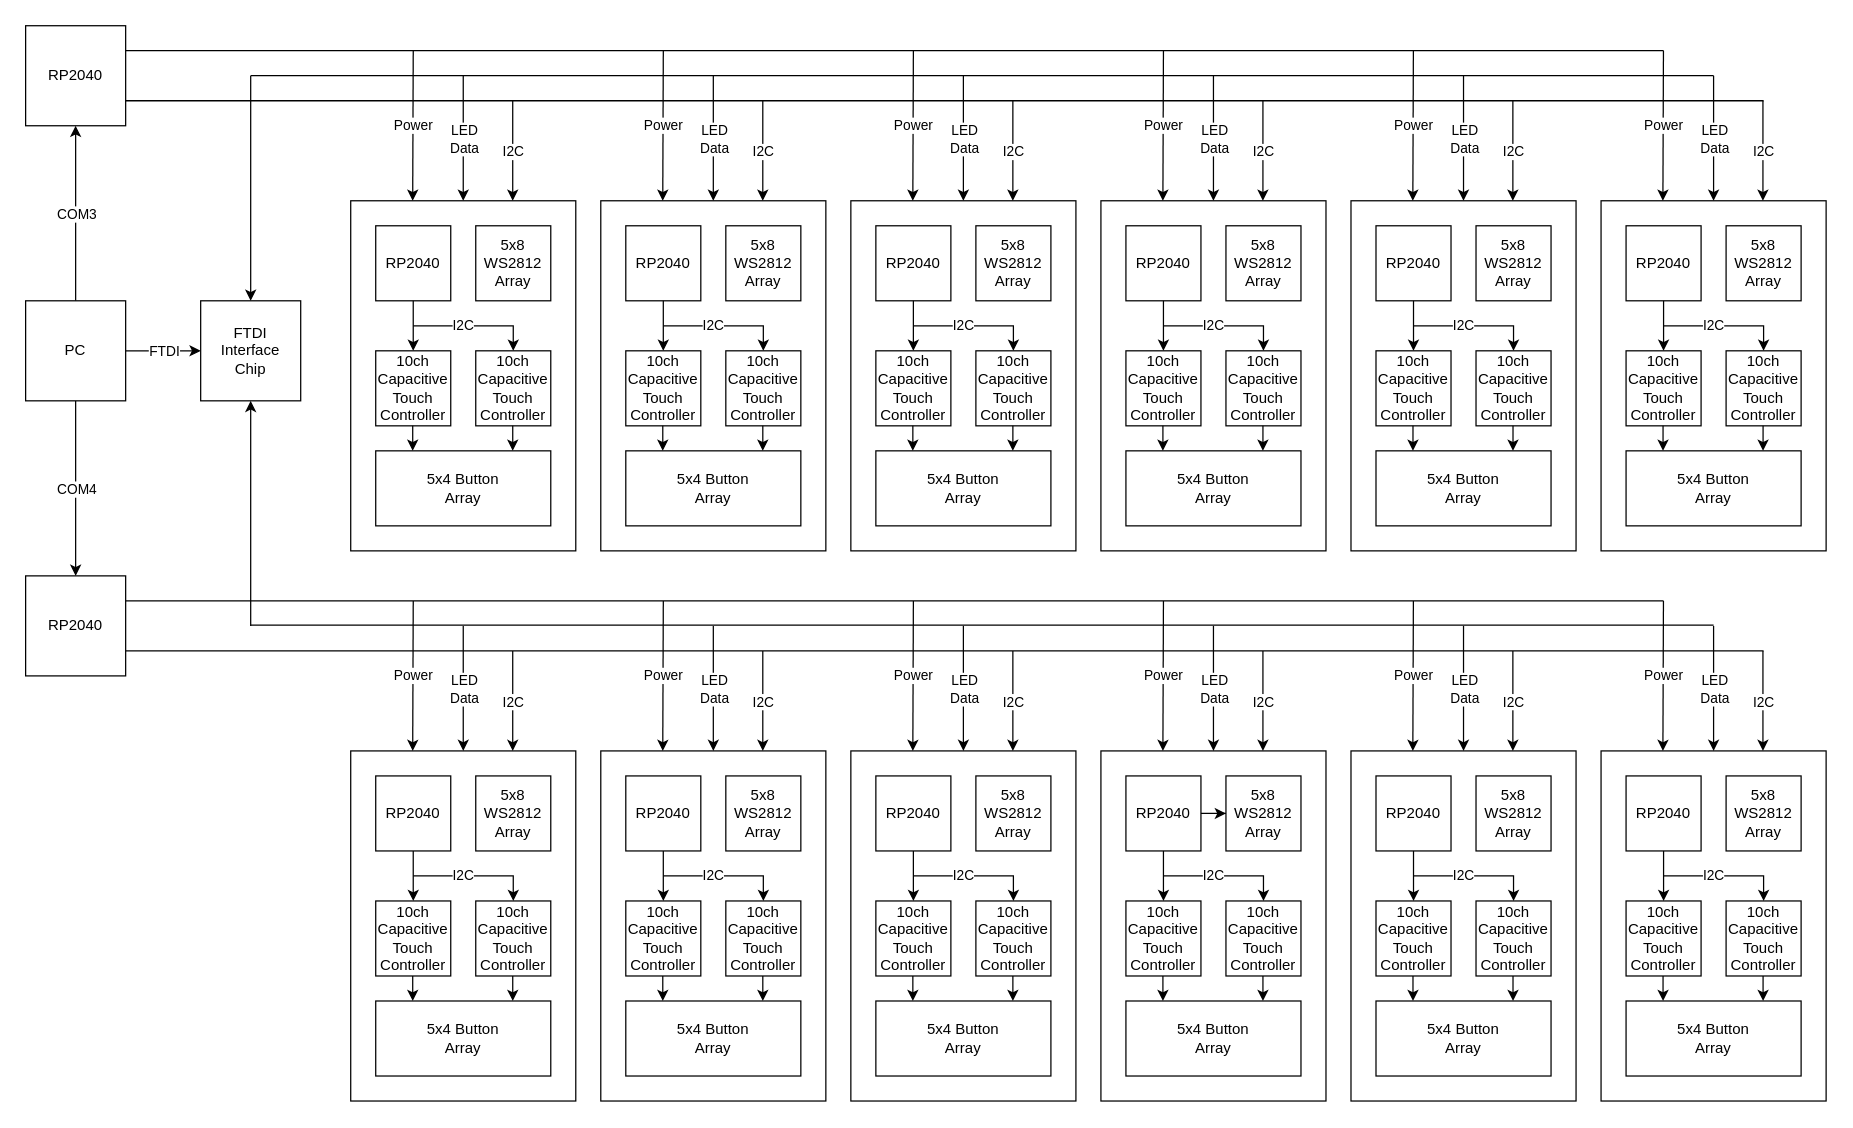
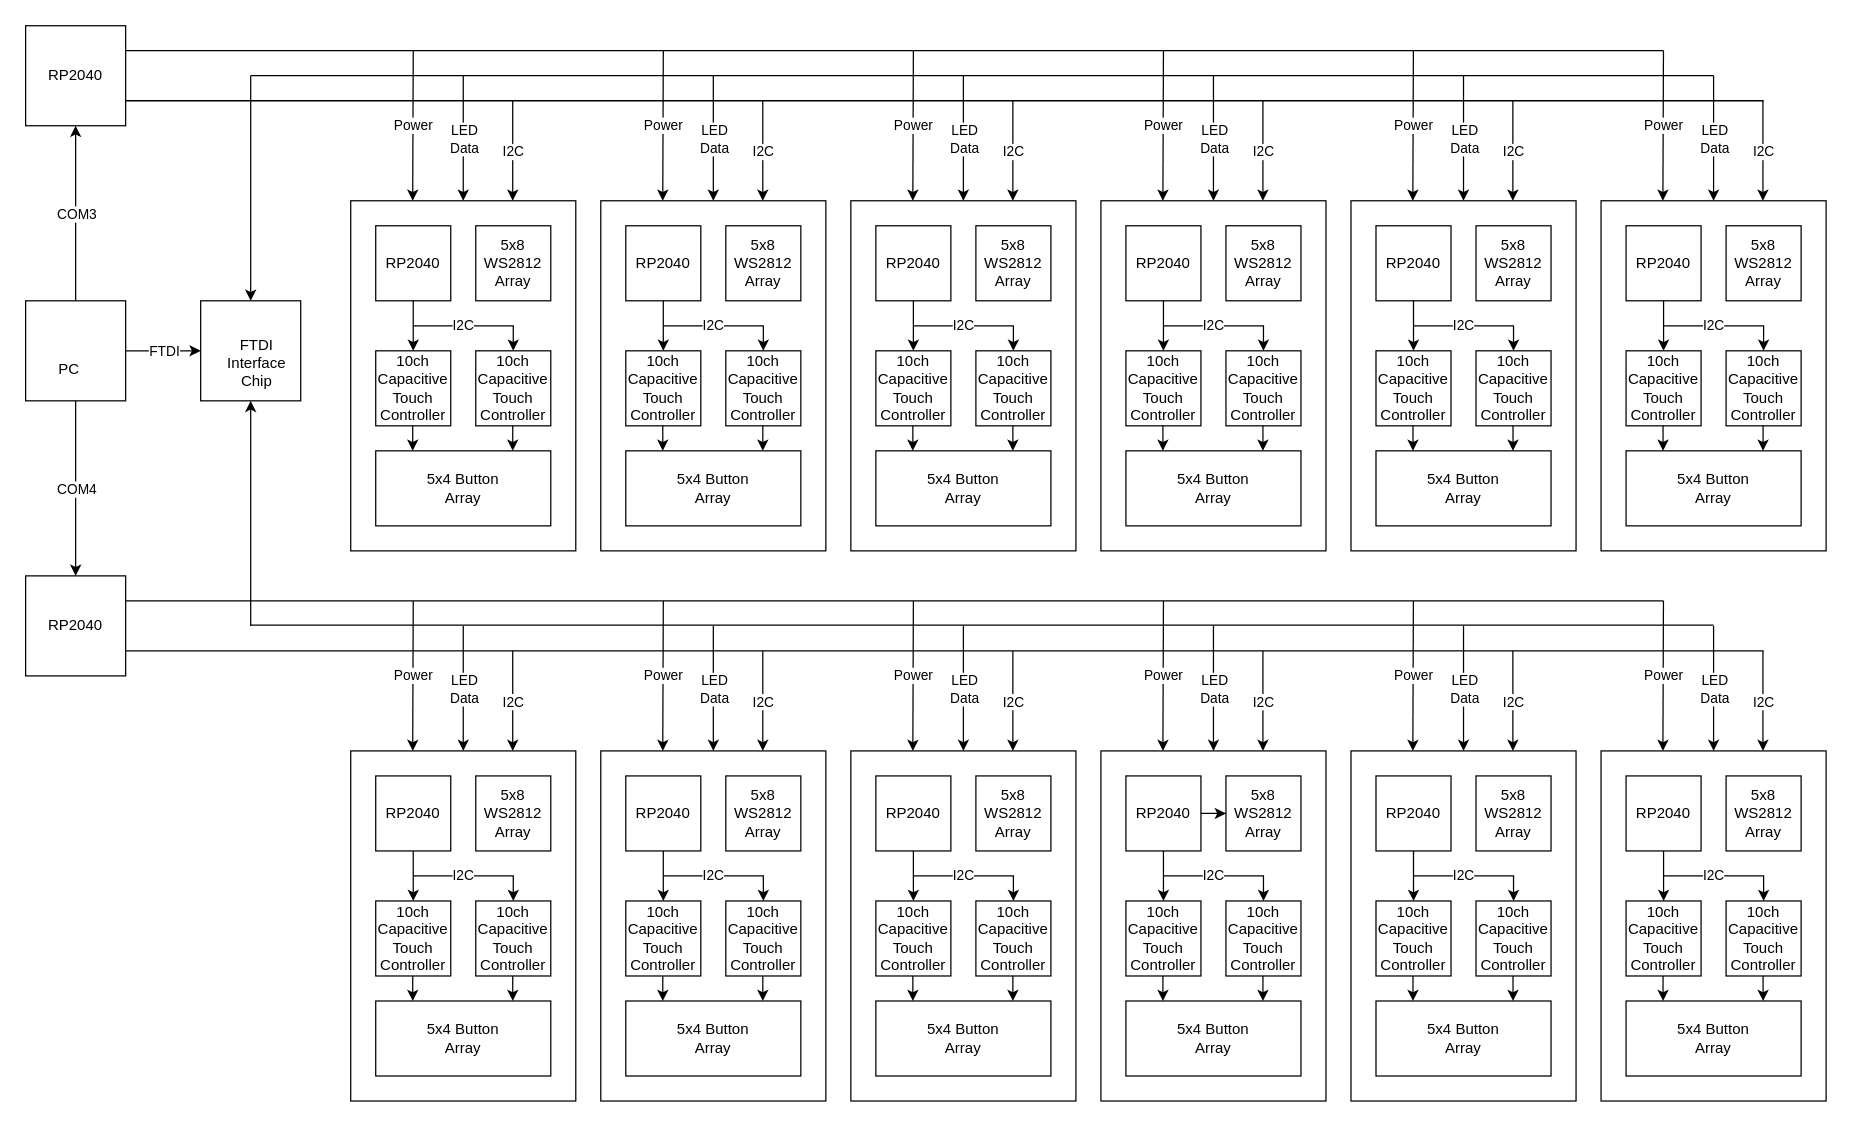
(76, 351) -> (69, 369)
(251, 351) -> (257, 363)
